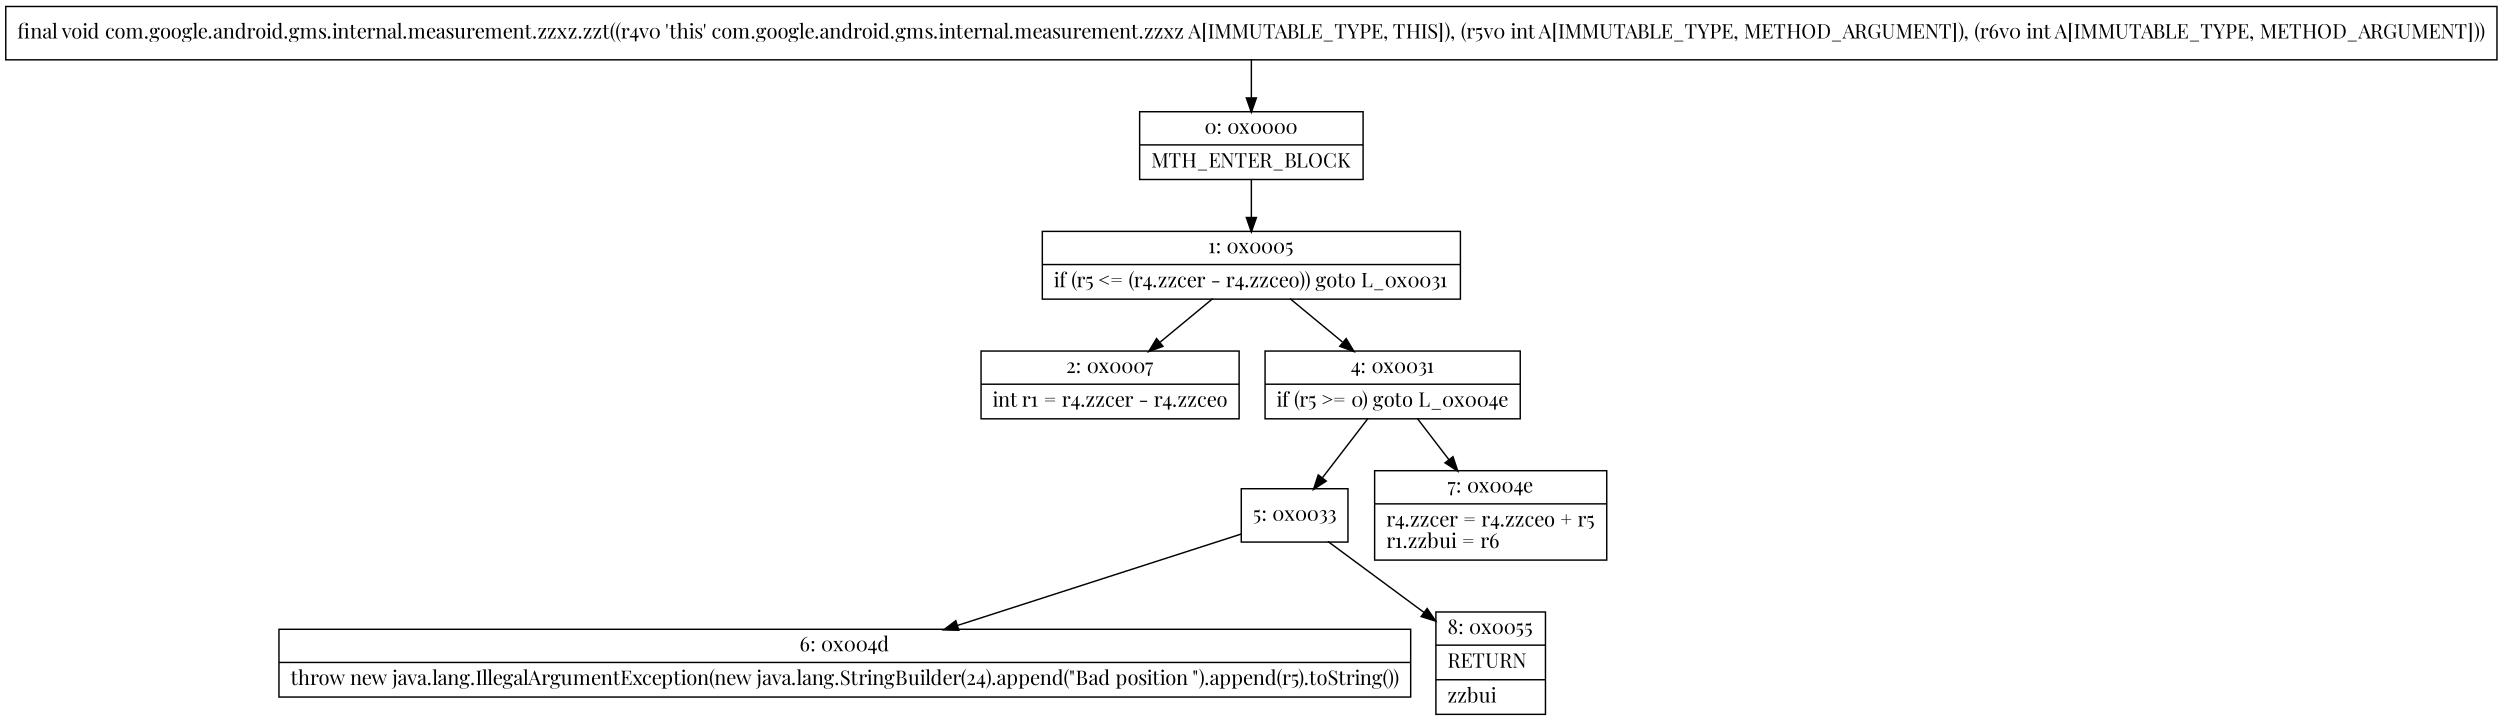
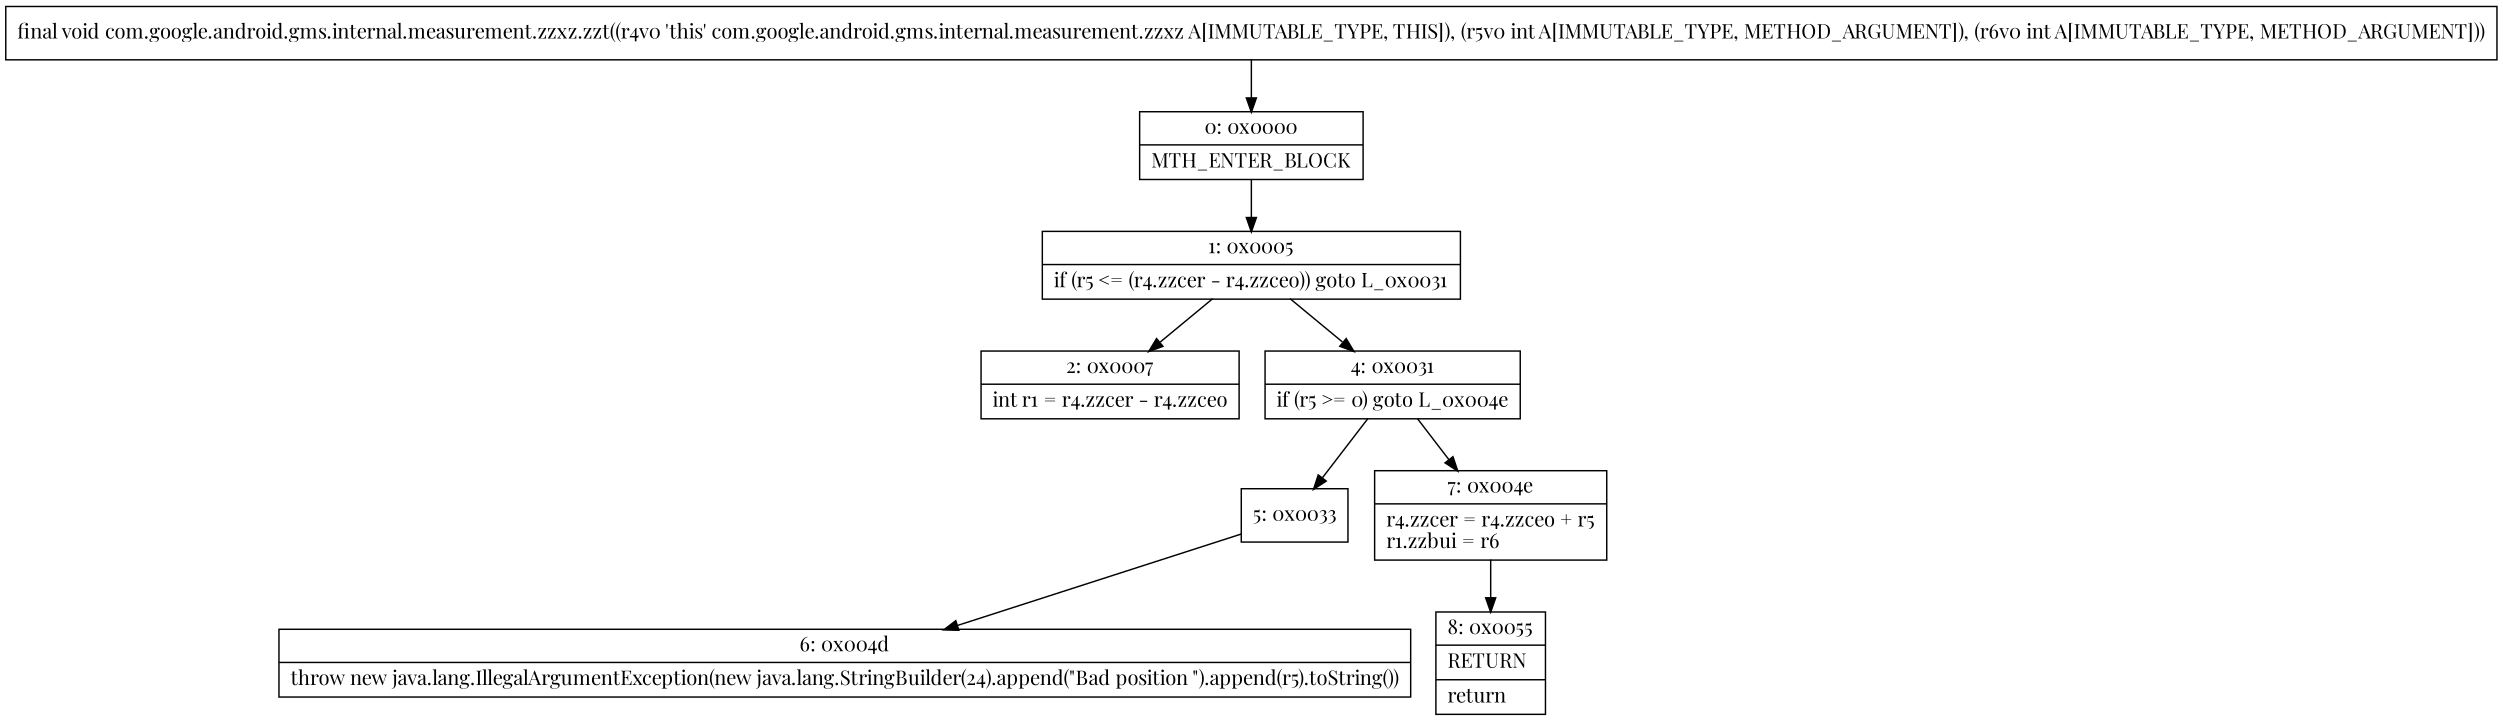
(1376, 577) -> (1491, 578)
(1472, 696) -> (1477, 696)
